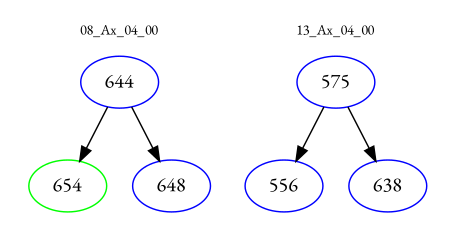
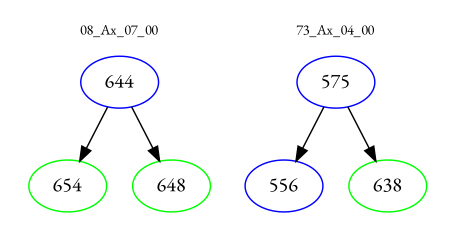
(120, 31) -> (120, 31)
(336, 31) -> (336, 31)
(172, 186) -> (172, 186)
(388, 186) -> (388, 186)
